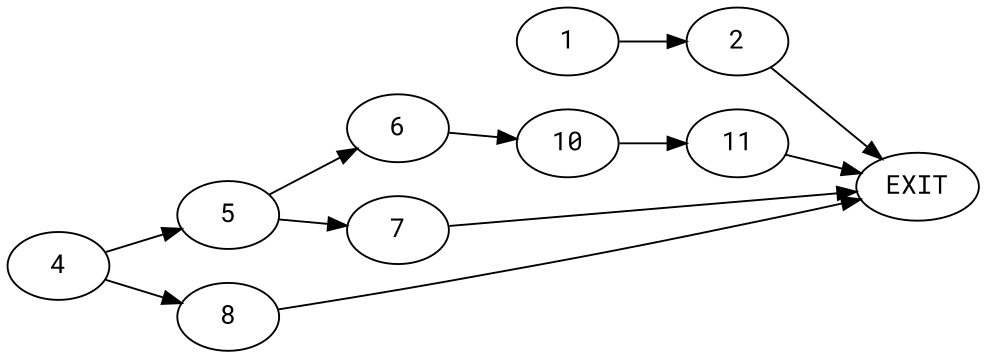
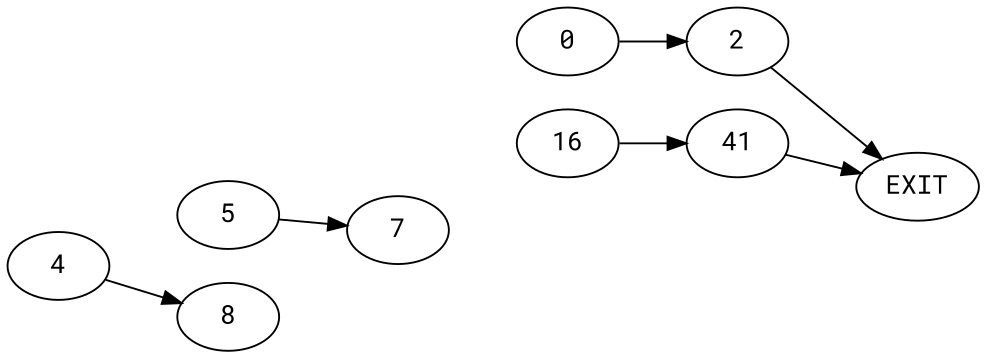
(568, 41) -> (568, 41)
(398, 128) -> none
(568, 143) -> (568, 143)
(737, 143) -> (737, 143)
(643, 210) -> none
(134, 243) -> none
(561, 261) -> none
